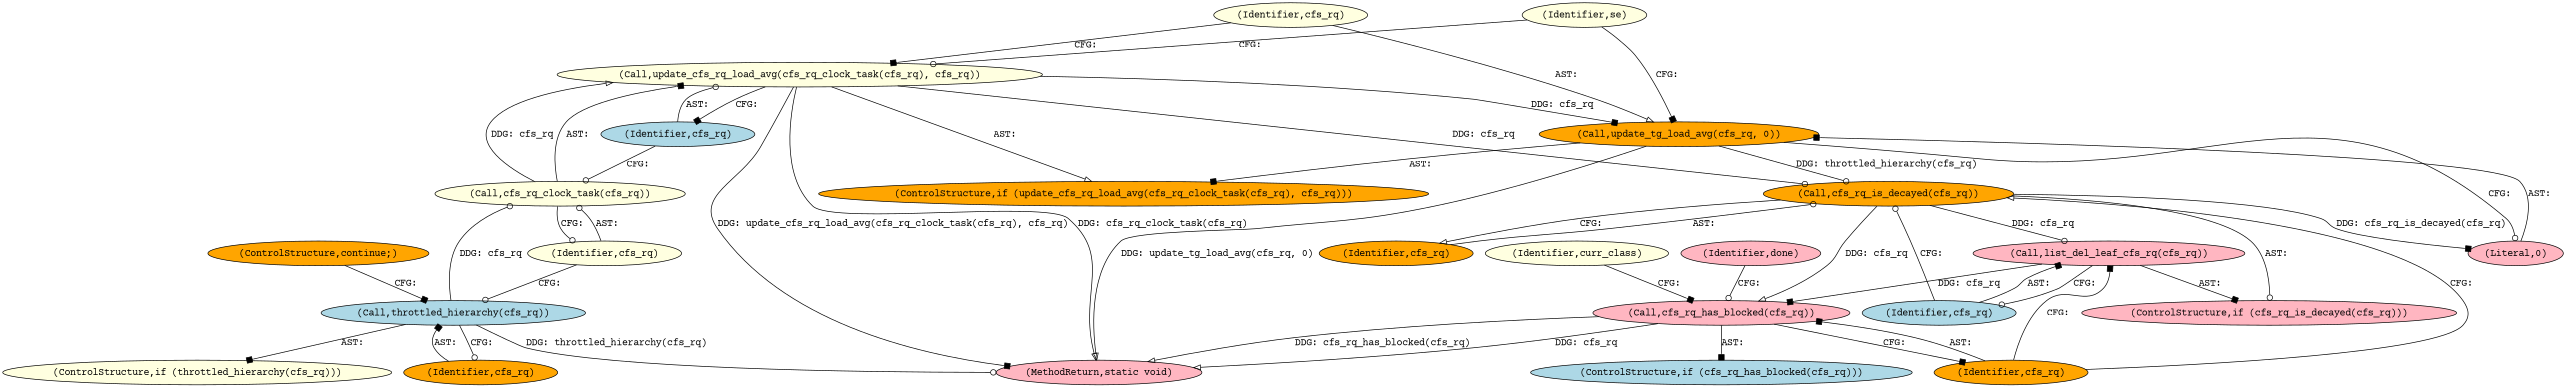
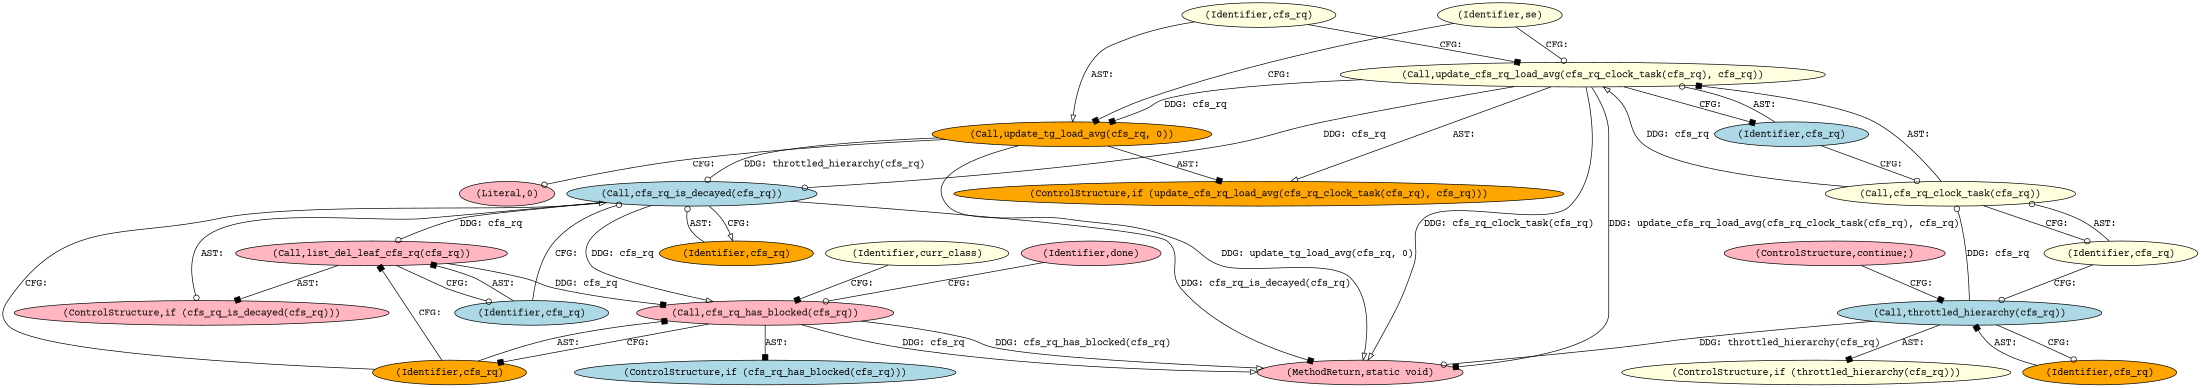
(2222, 151) -> none
(1888, 194) -> (692, 194)
(2242, 205) -> (1078, 226)
(318, 253) -> (1835, 253)
